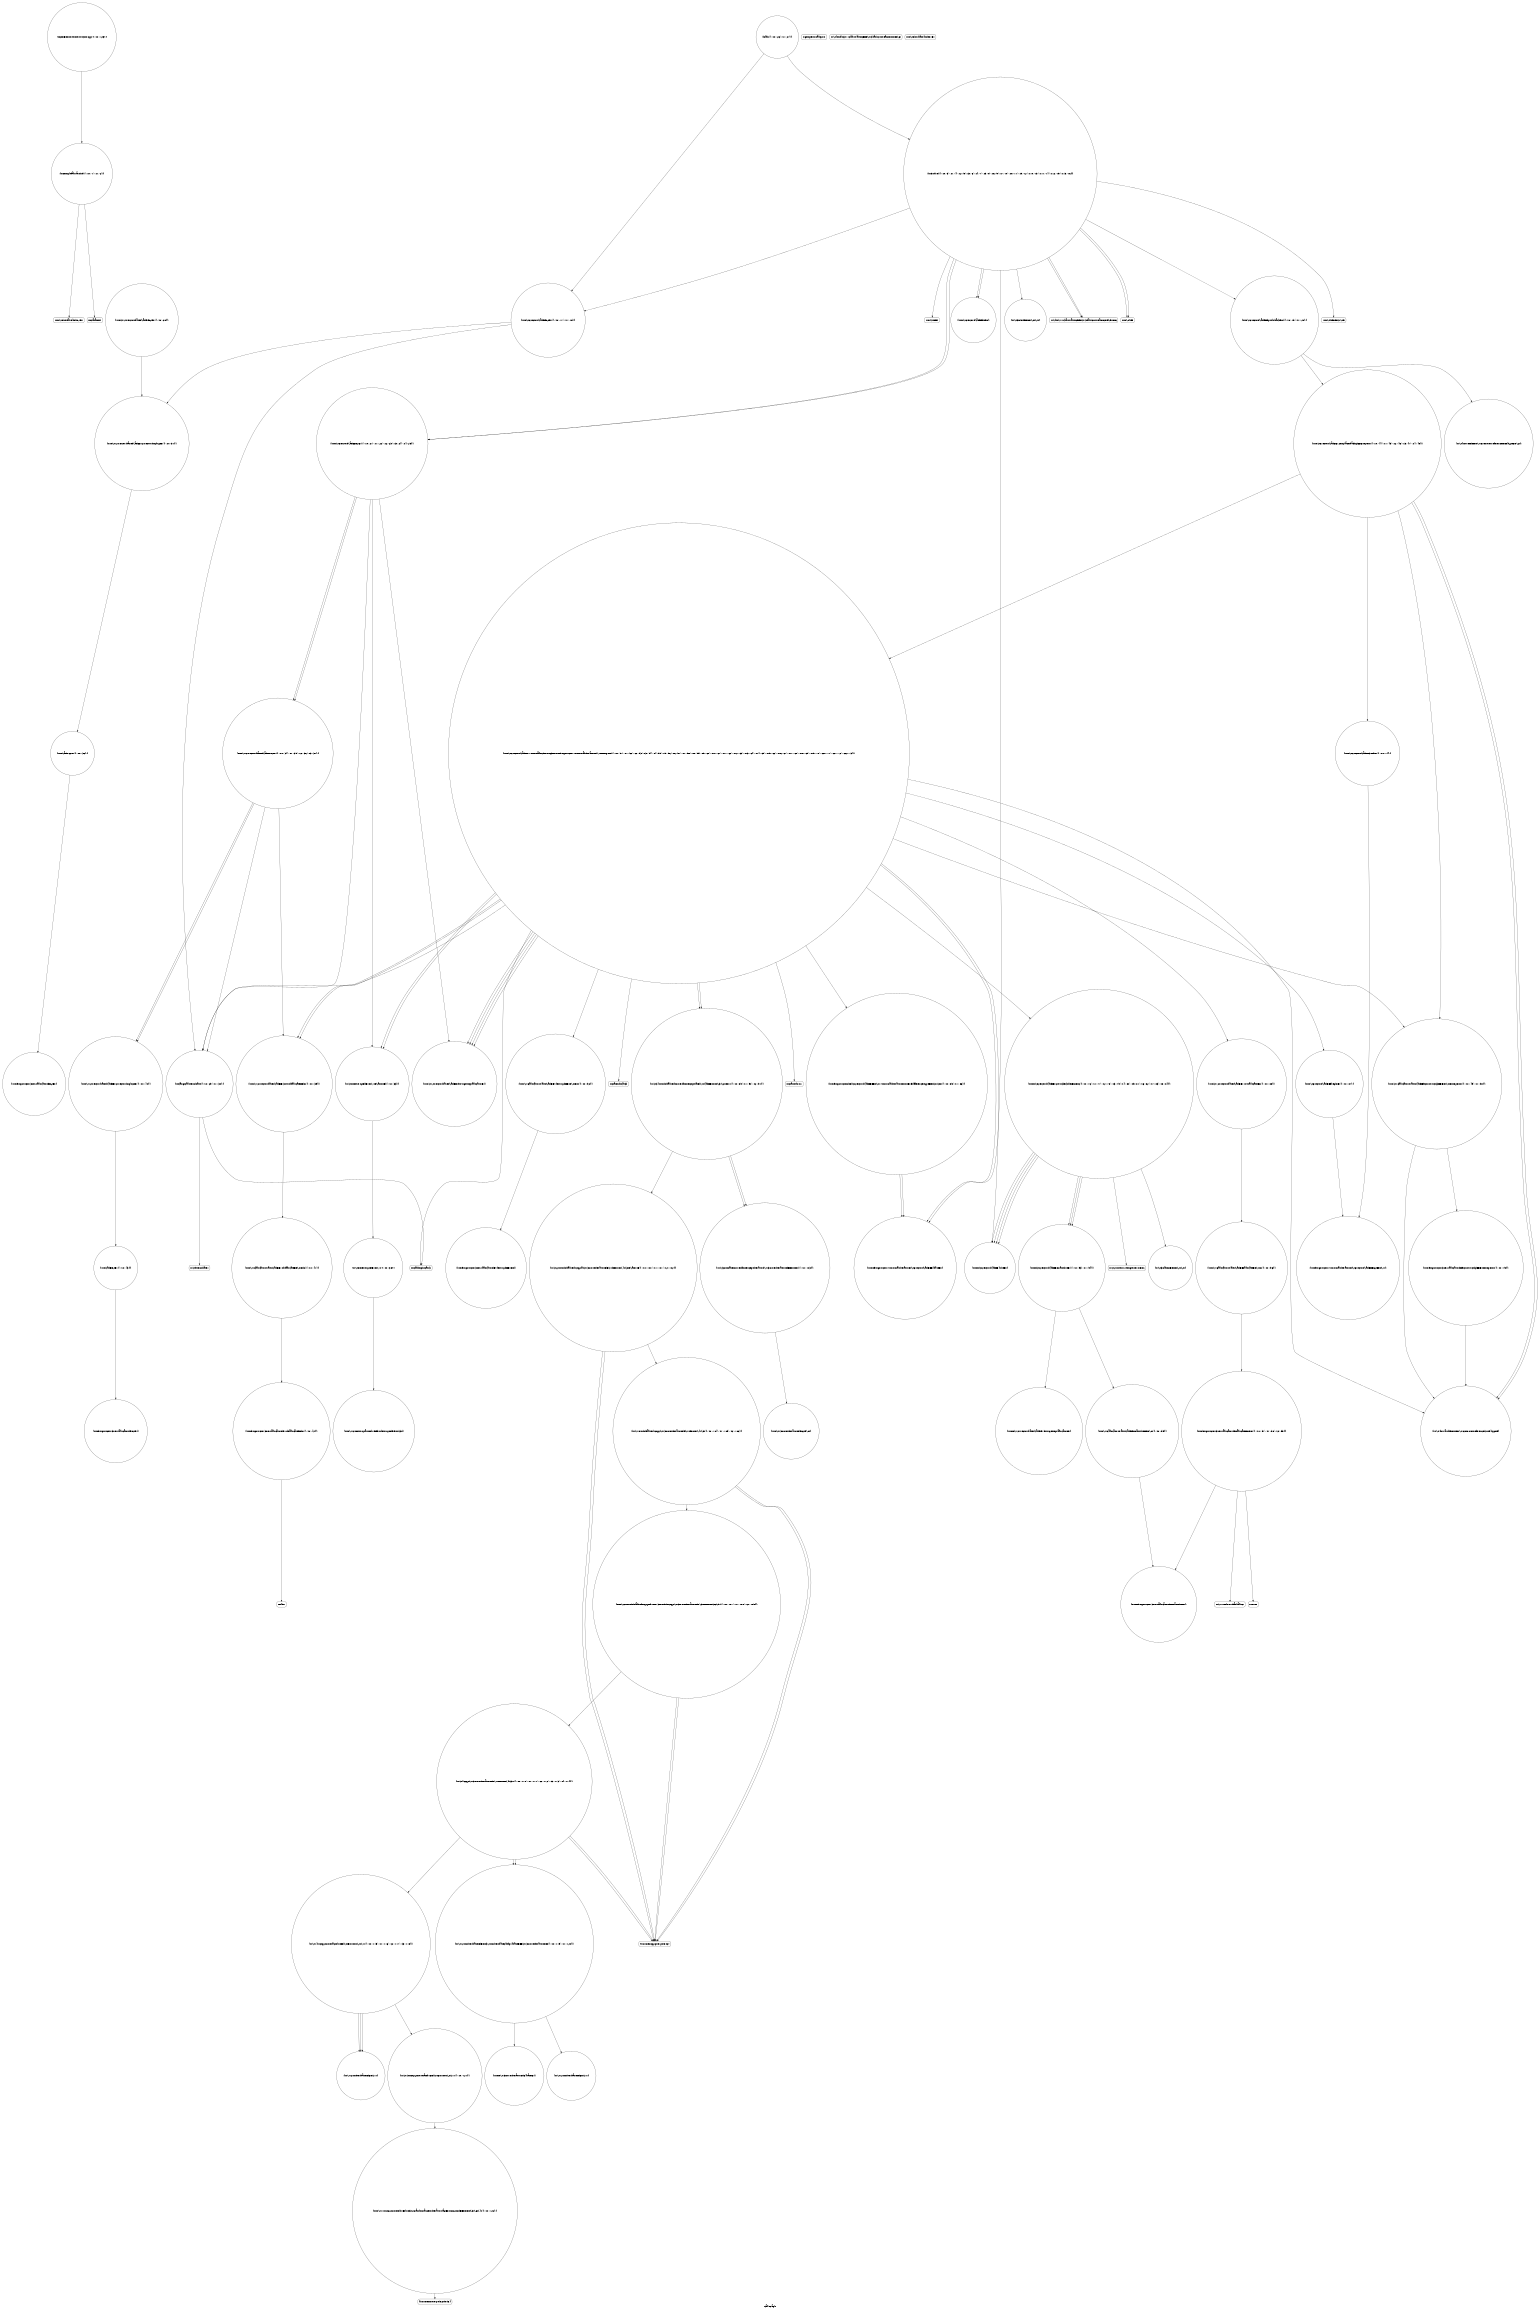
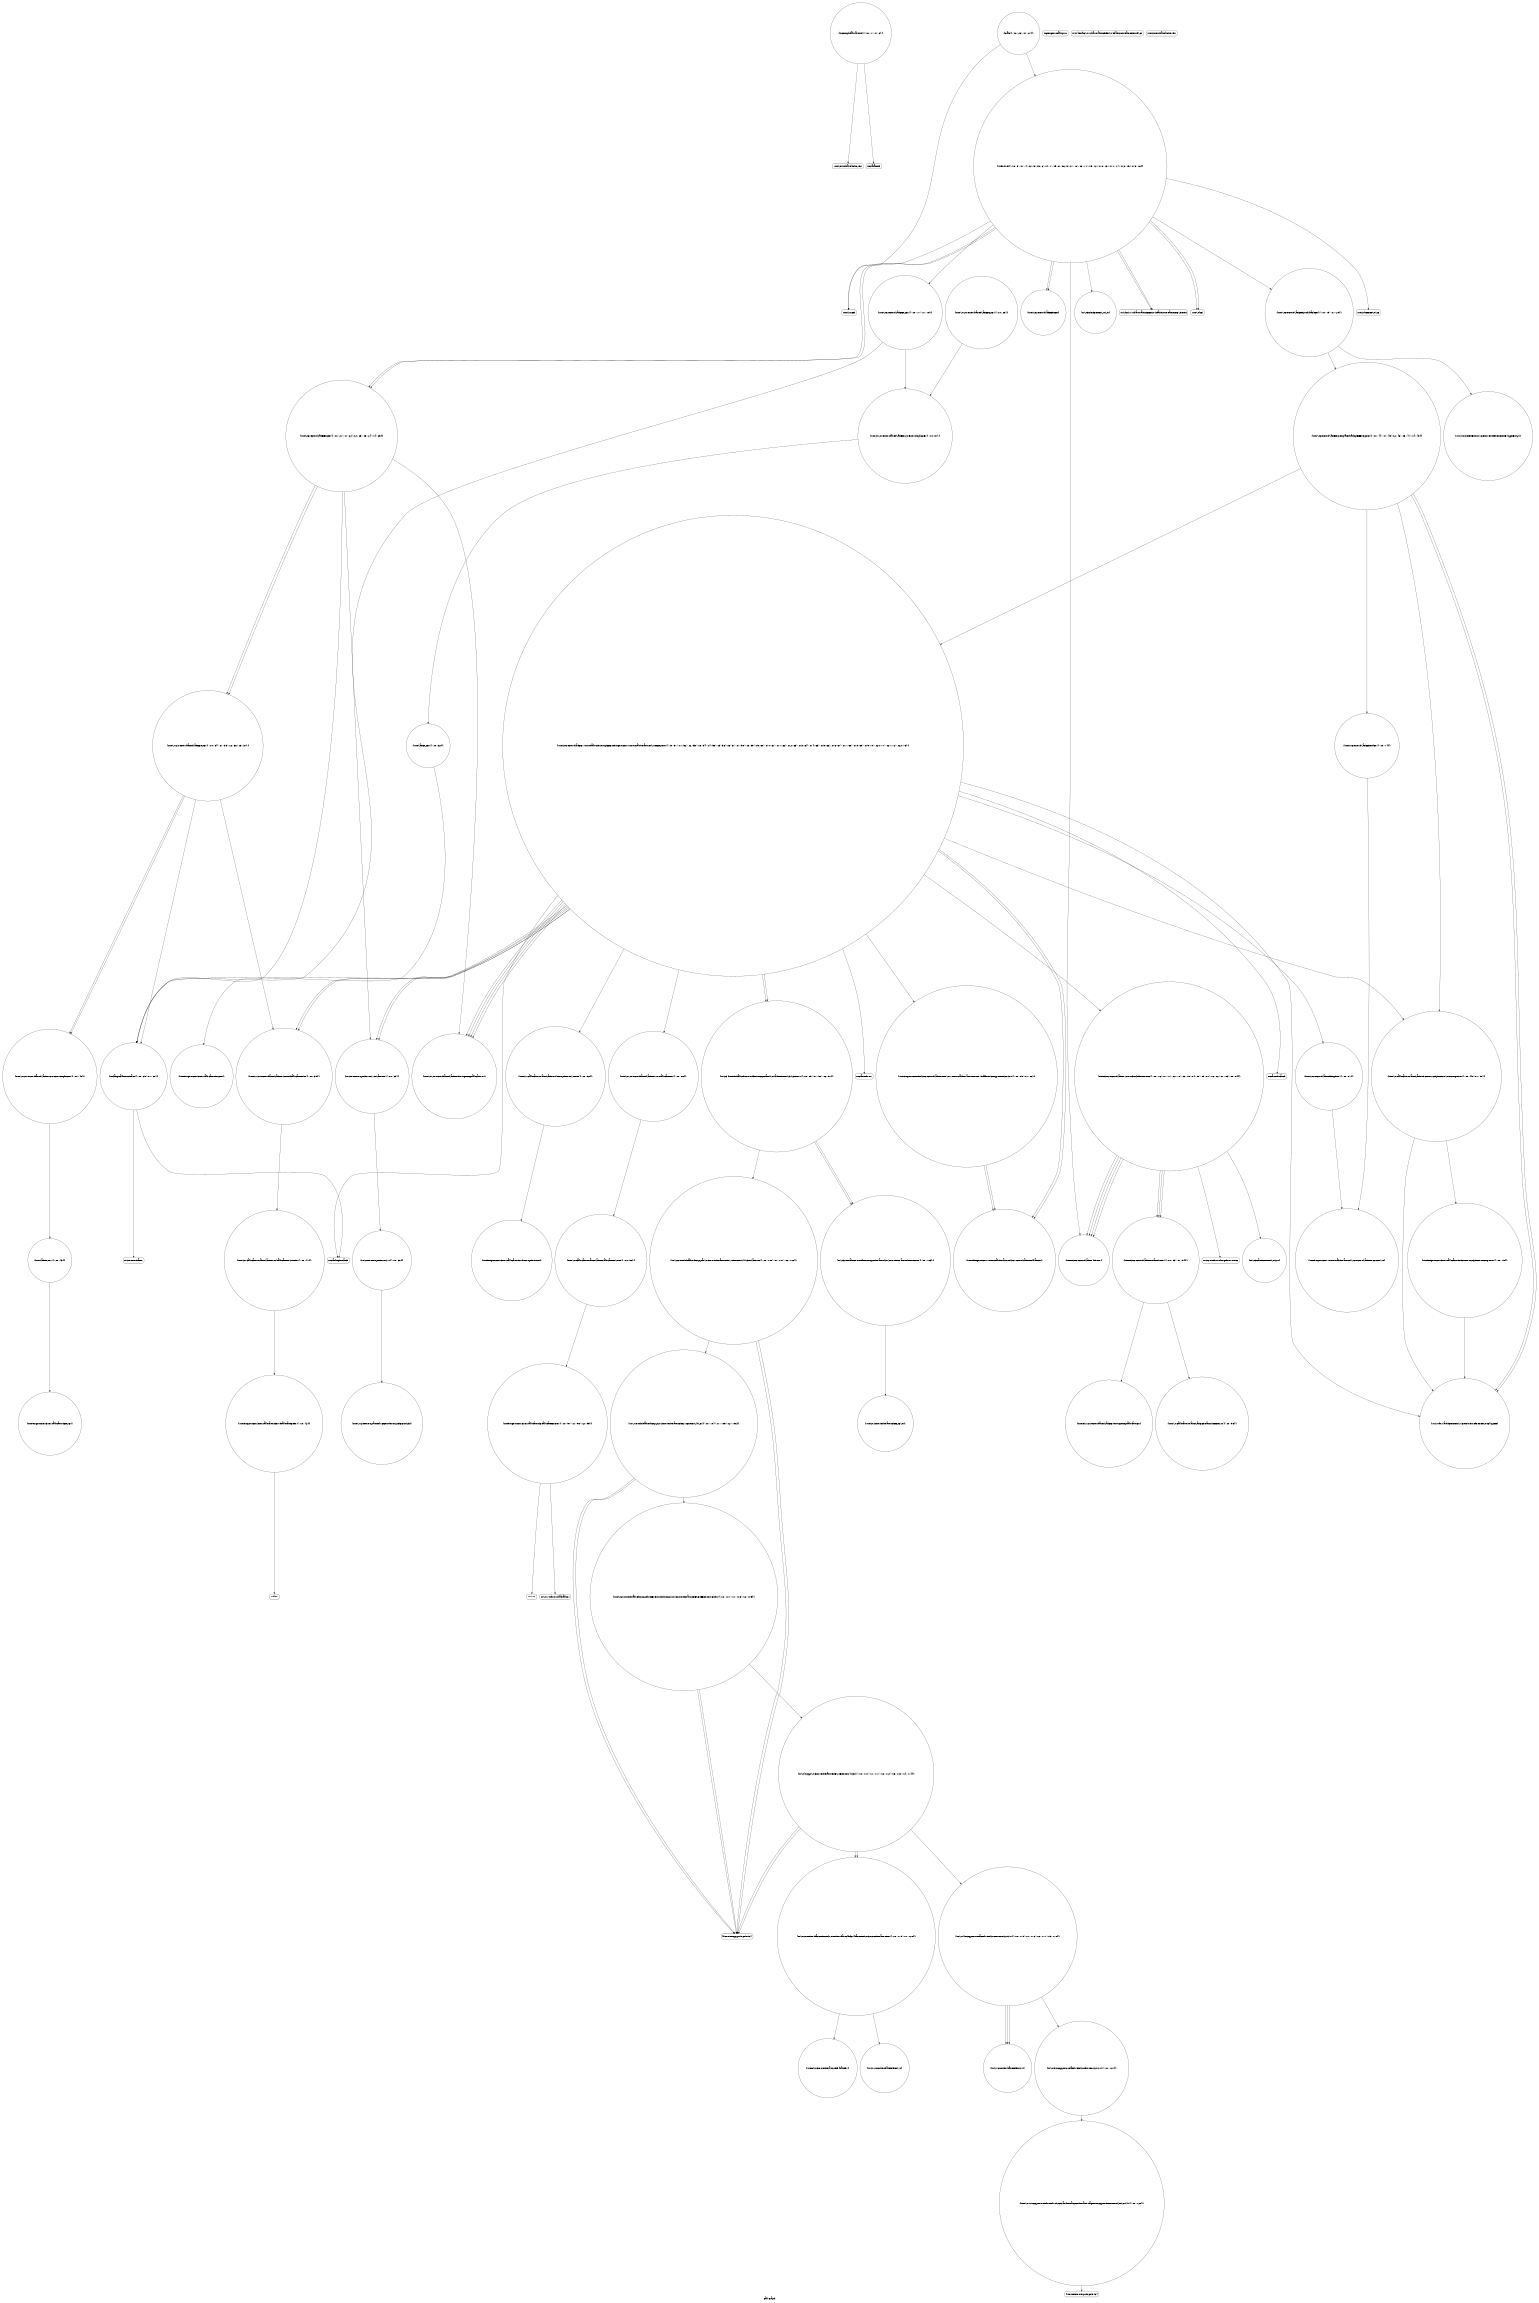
(82, 37) -> none
(668, 172) -> (930, 184)
(1159, 1604) -> none
